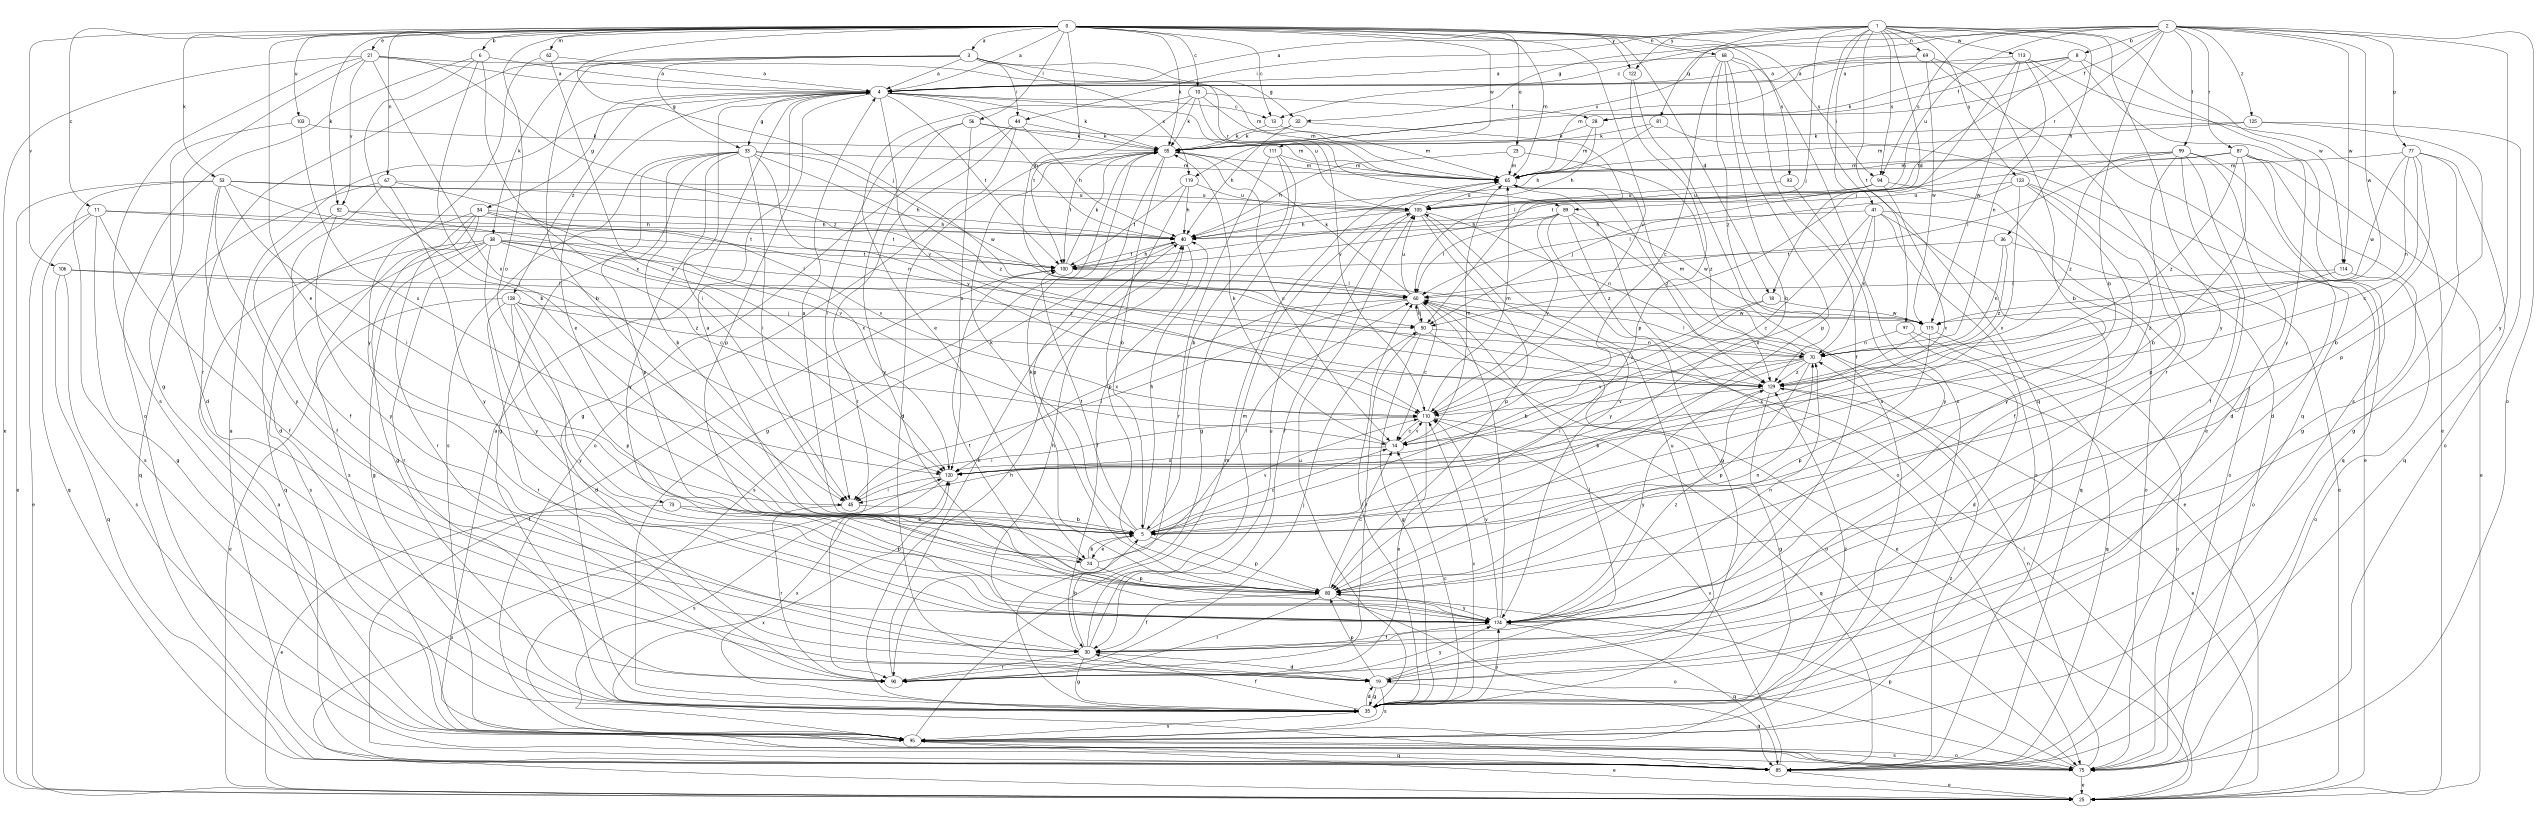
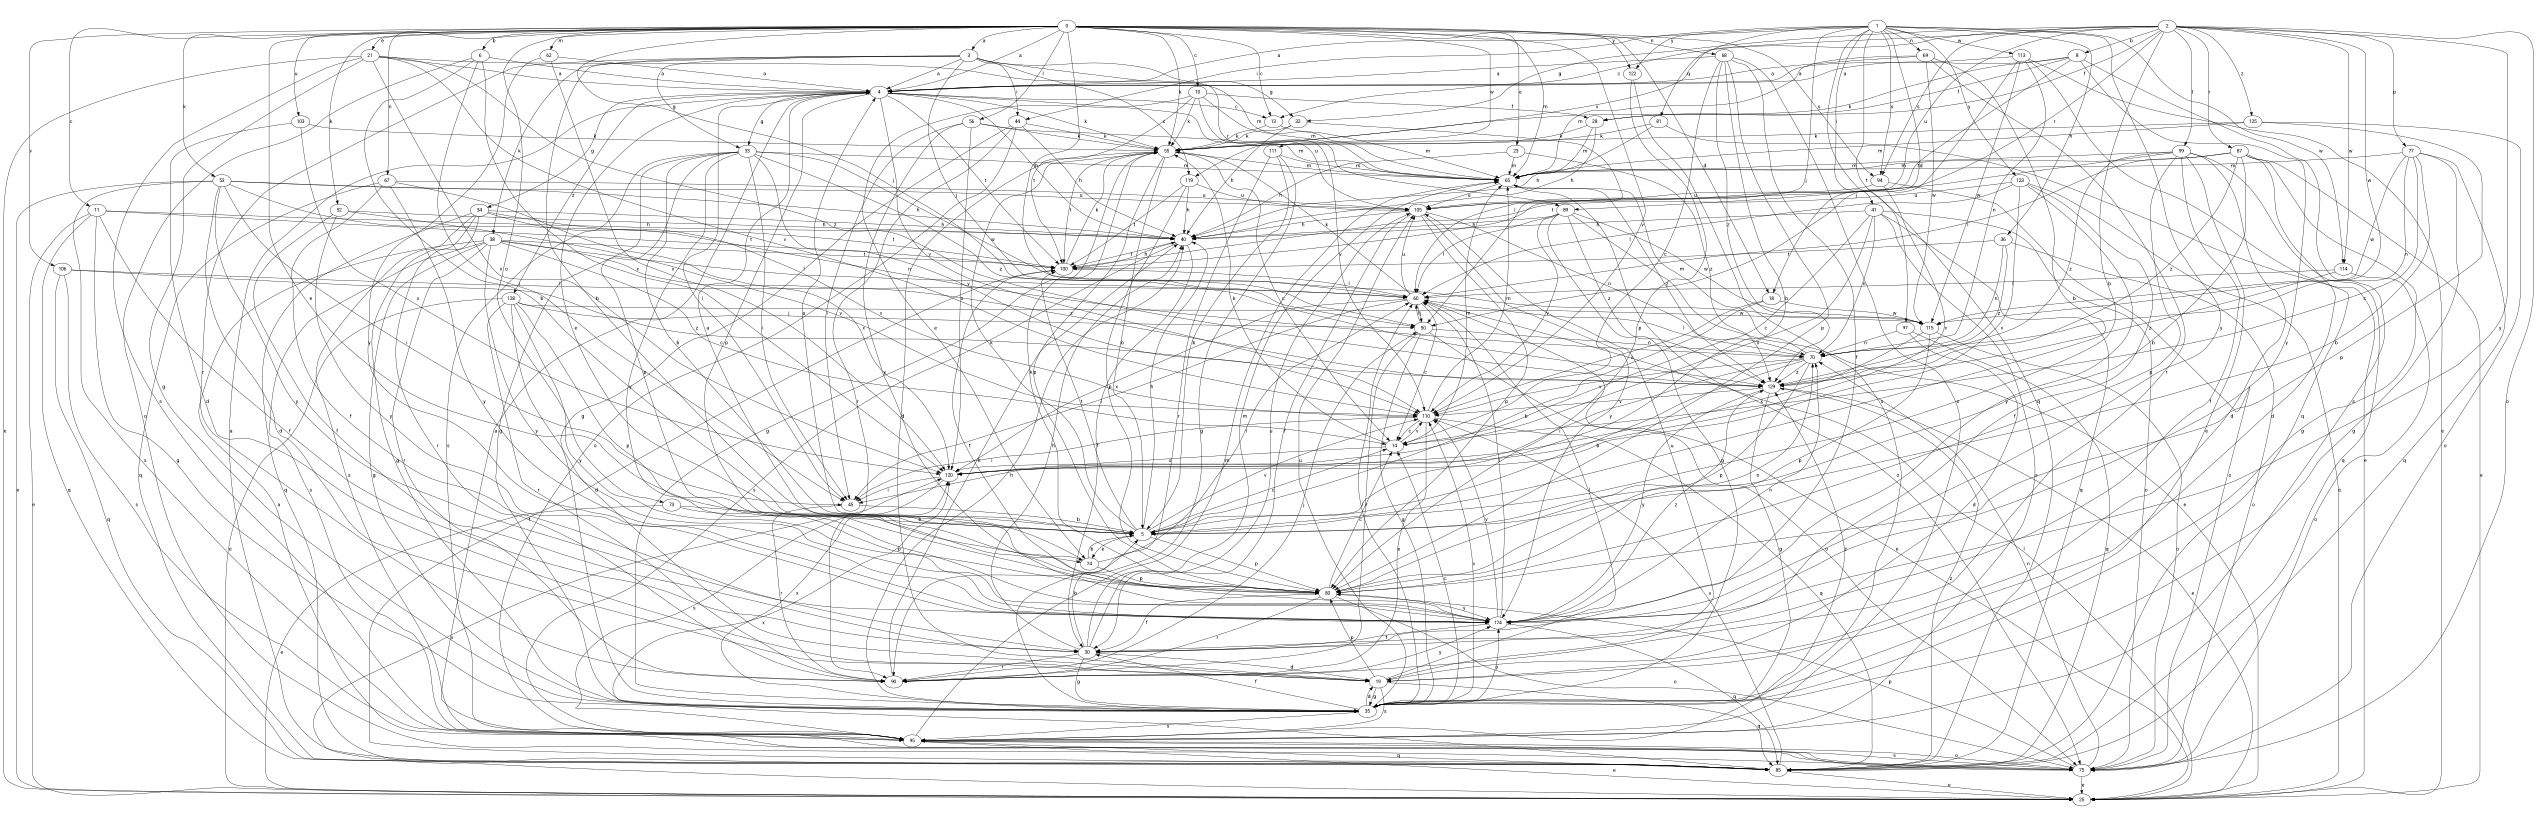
(350, 126) -> (878, 273)
(1789, 181) -> none
(1689, 216) -> (1003, 254)
